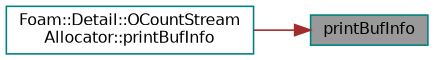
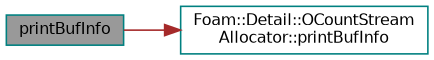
(274, 30) -> (144, 30)
